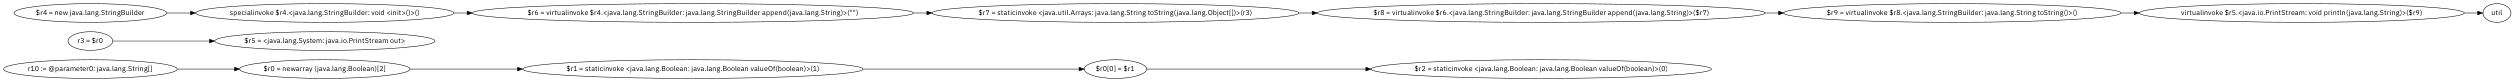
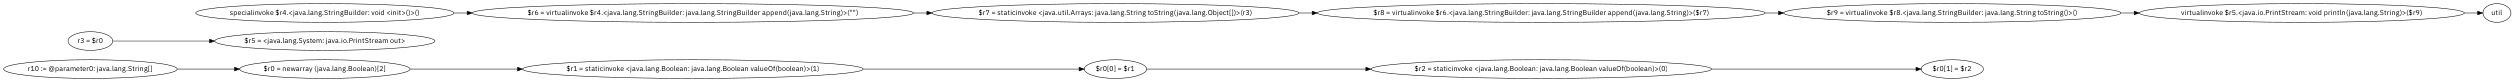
(90, 13) -> none
none -> (1952, 69)
